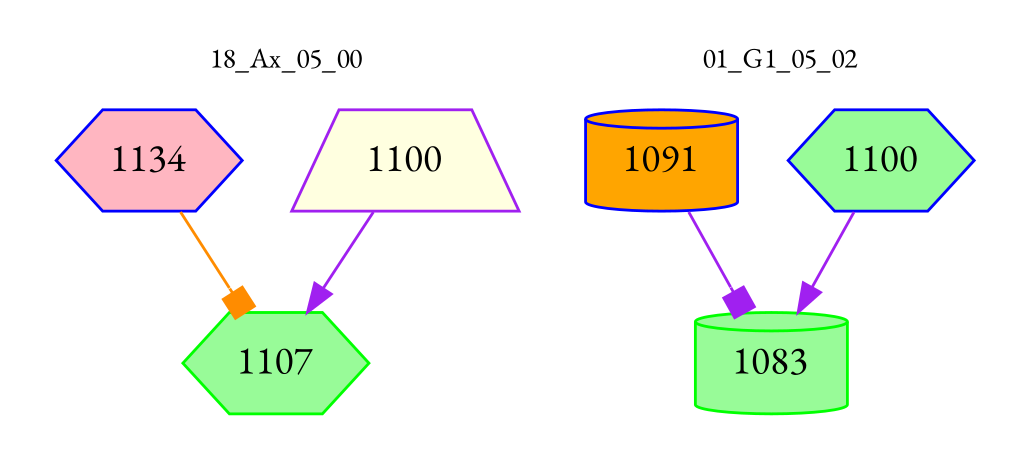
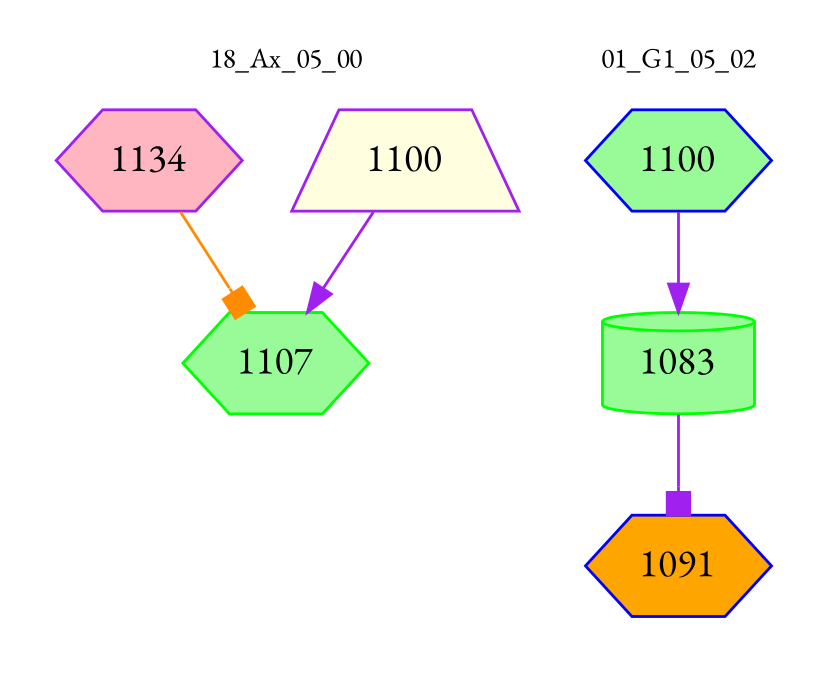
(149, 160) -> (149, 160)
(662, 160) -> (678, 566)
(710, 250) -> (678, 451)
